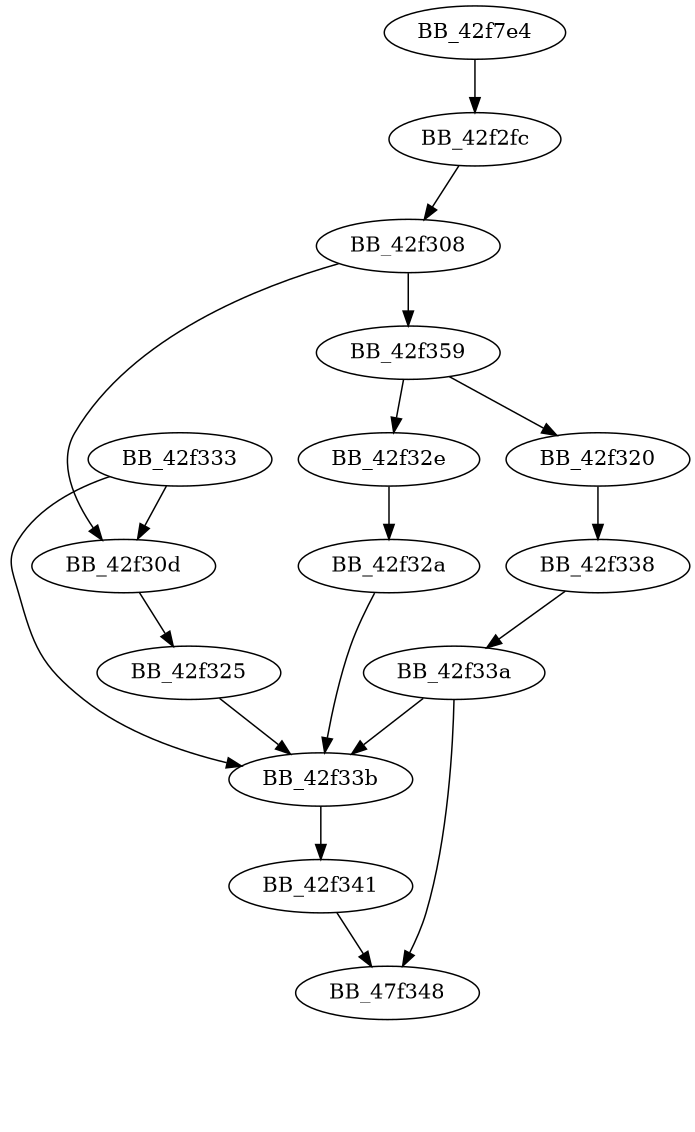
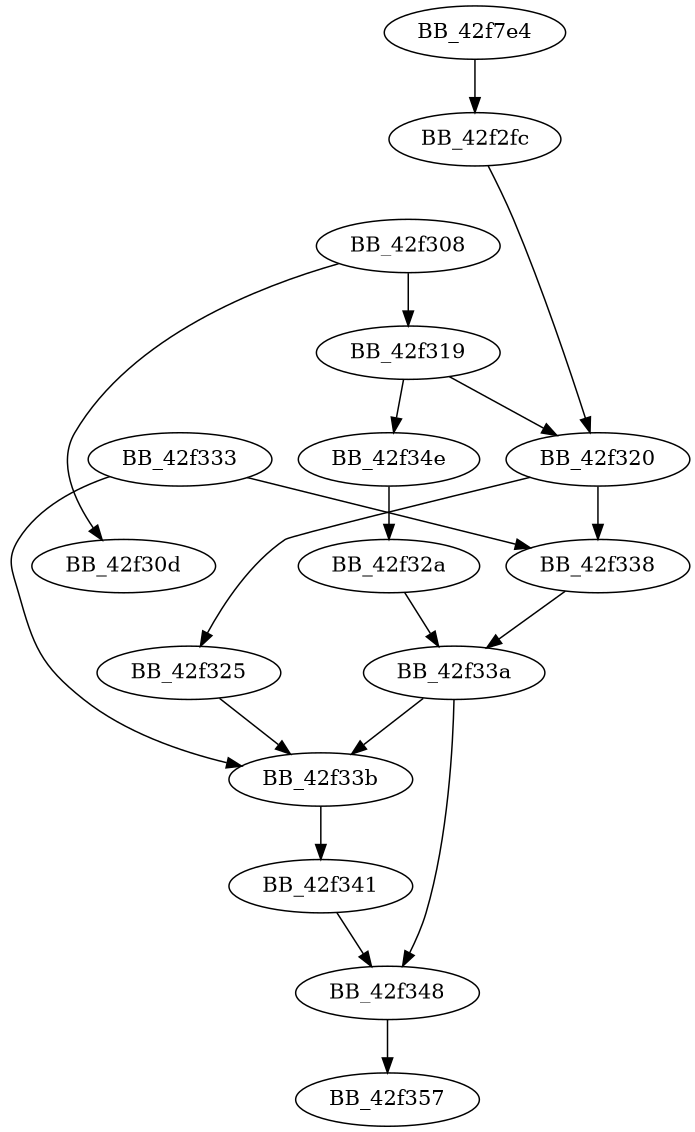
(446, 187) -> (541, 290)
(408, 353) -> (408, 353)
(389, 459) -> (389, 459)
(156, 506) -> (368, 508)
(152, 613) -> (348, 522)
(345, 663) -> (418, 613)
(388, 993) -> (388, 993)
none -> (388, 1100)
